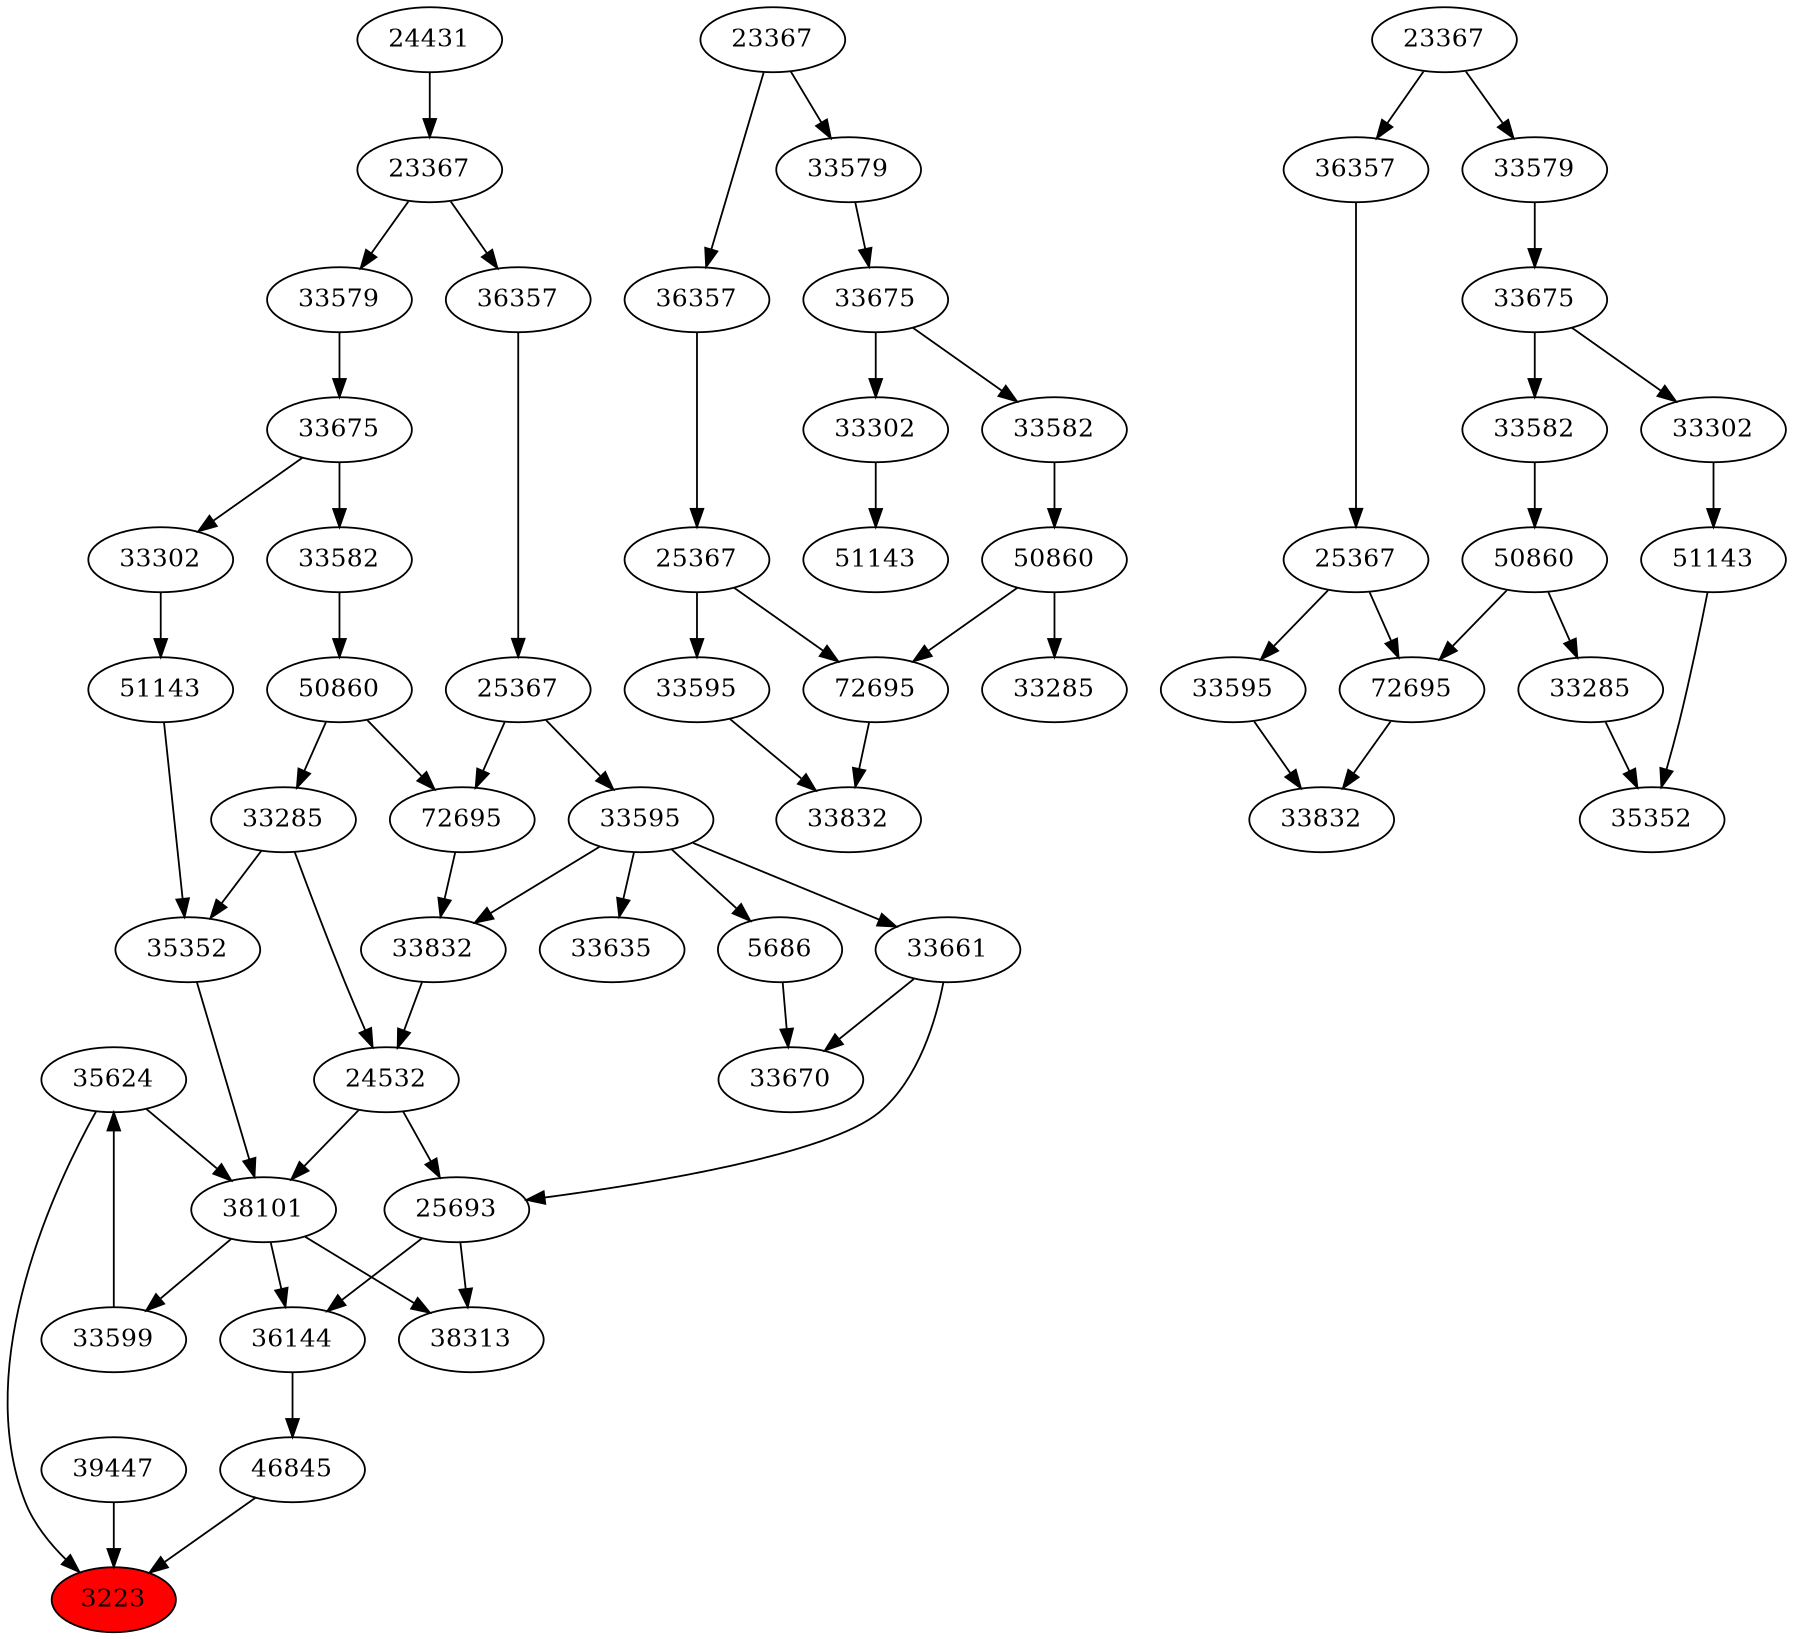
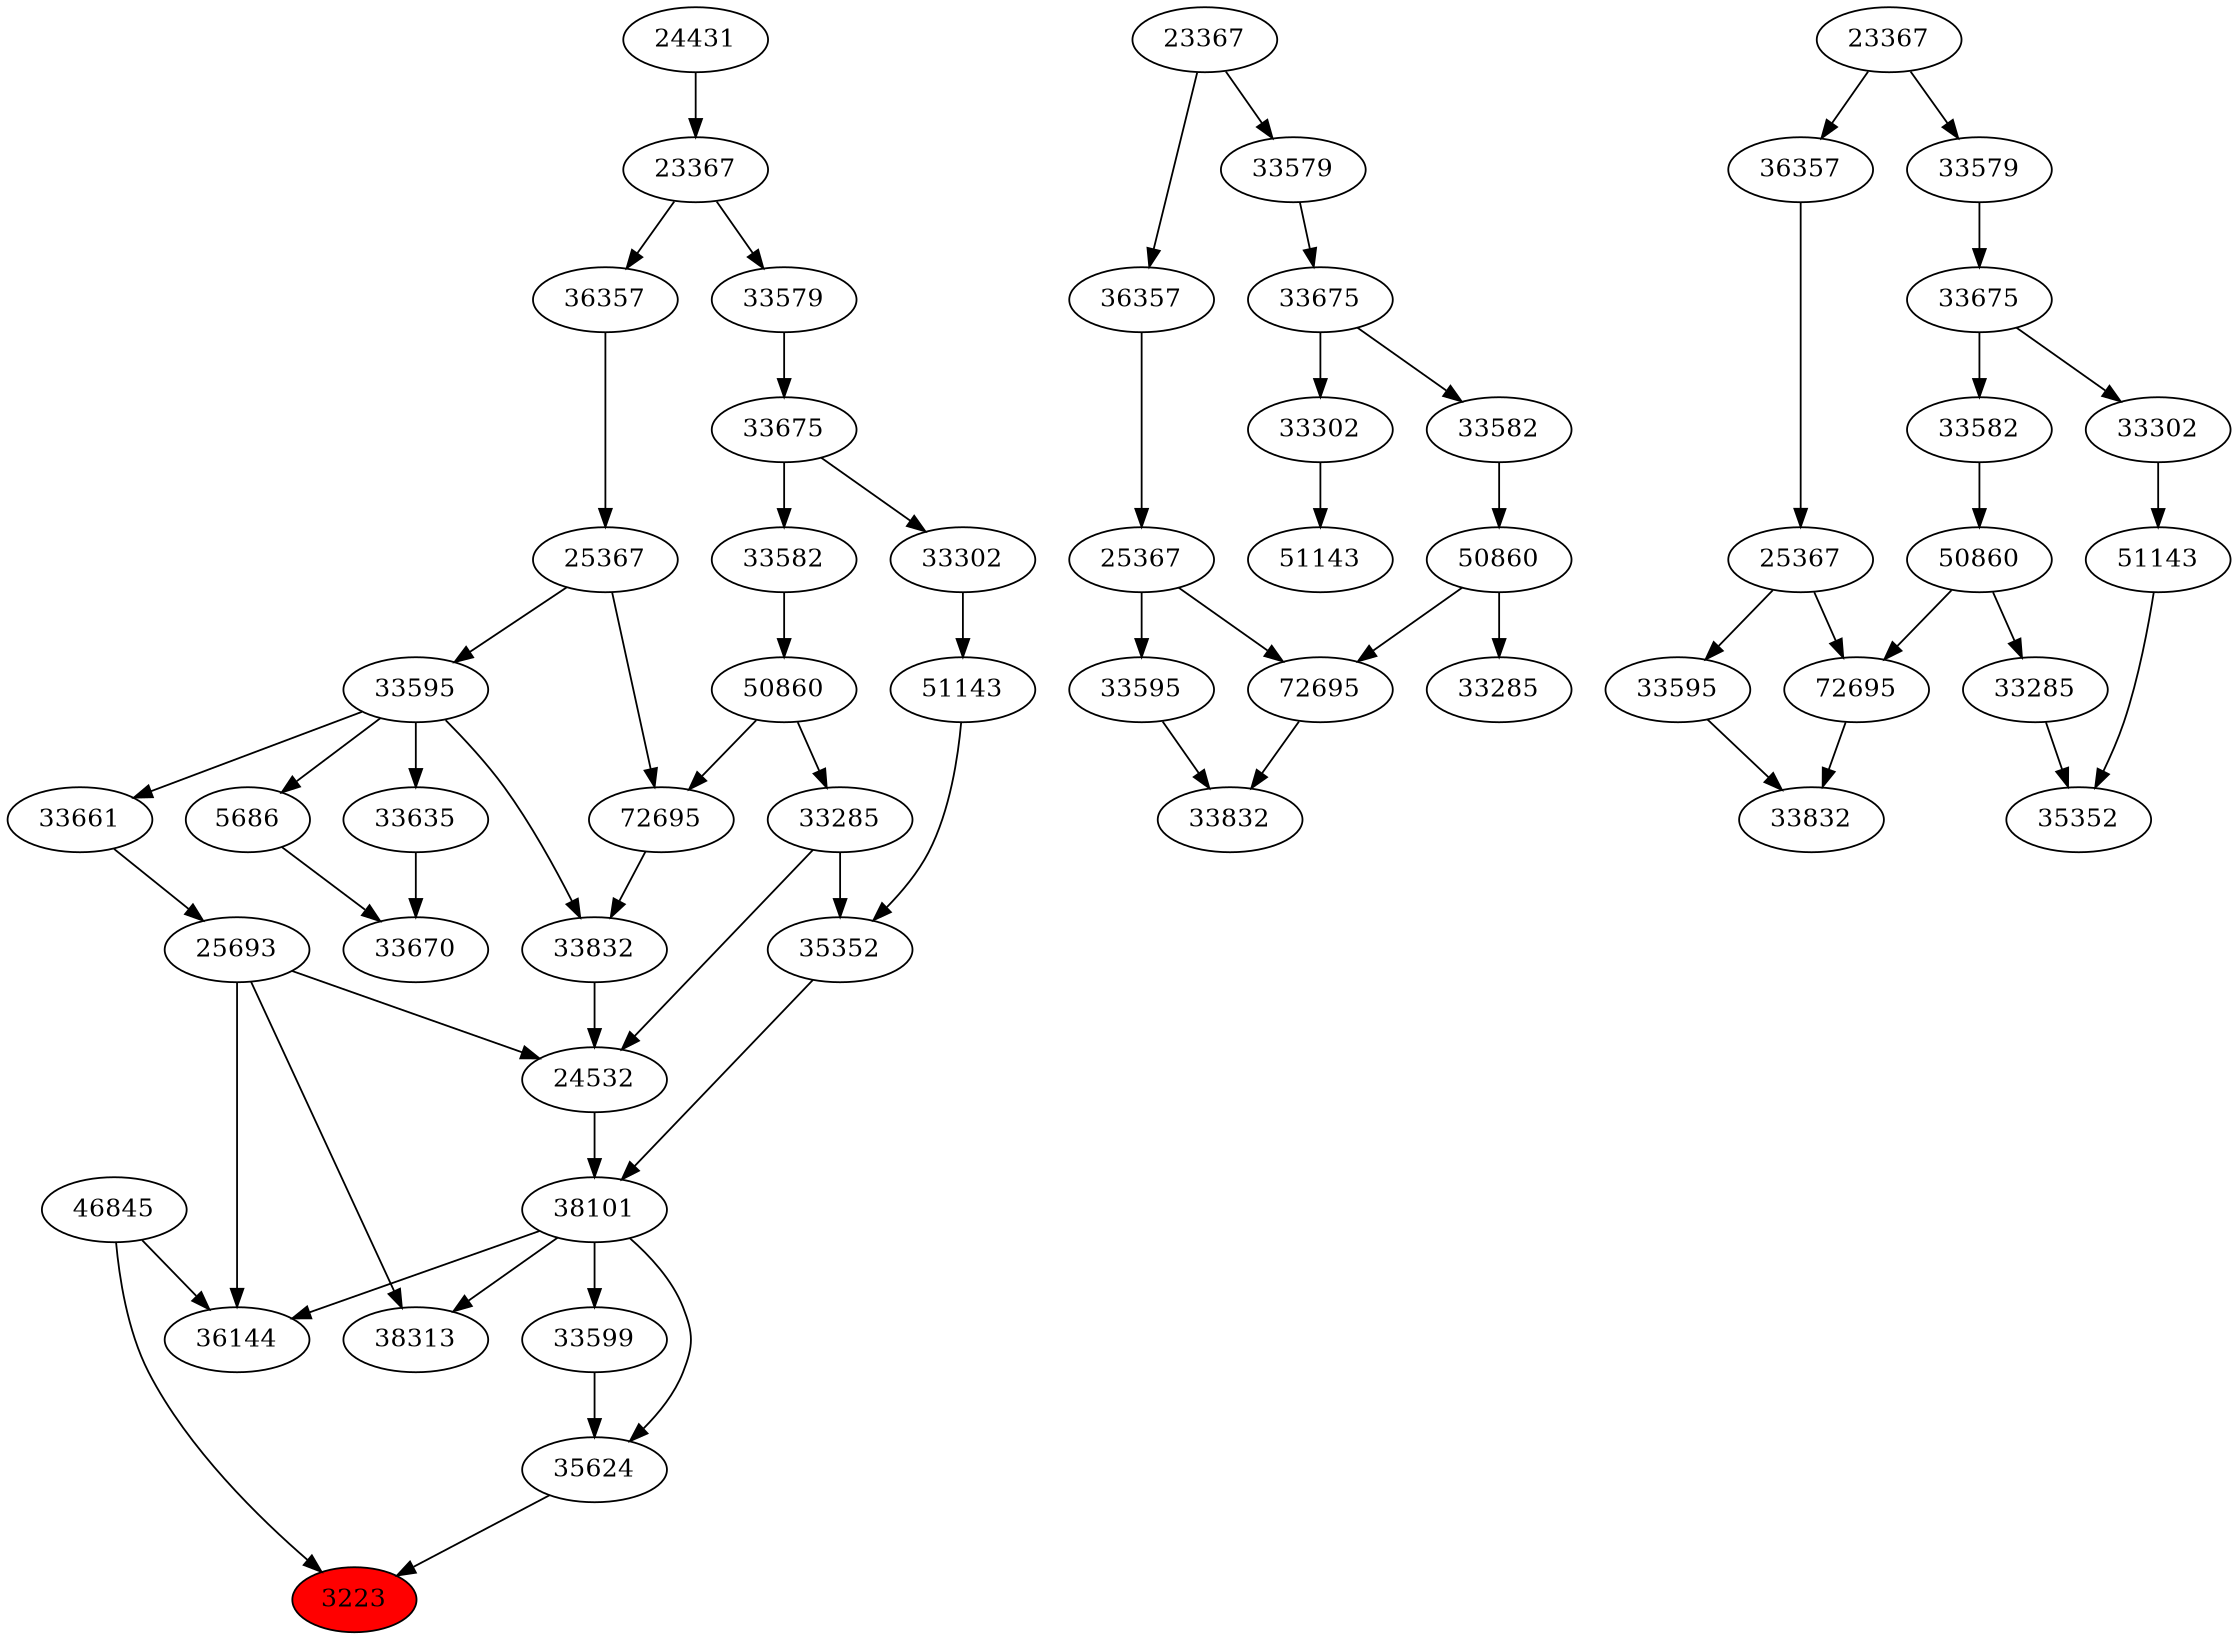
(877, 1009) -> (416, 876)
(417, 1136) -> (407, 1012)
(182, 1139) -> (690, 1330)
(293, 1396) -> (169, 1268)
(114, 1470) -> none
